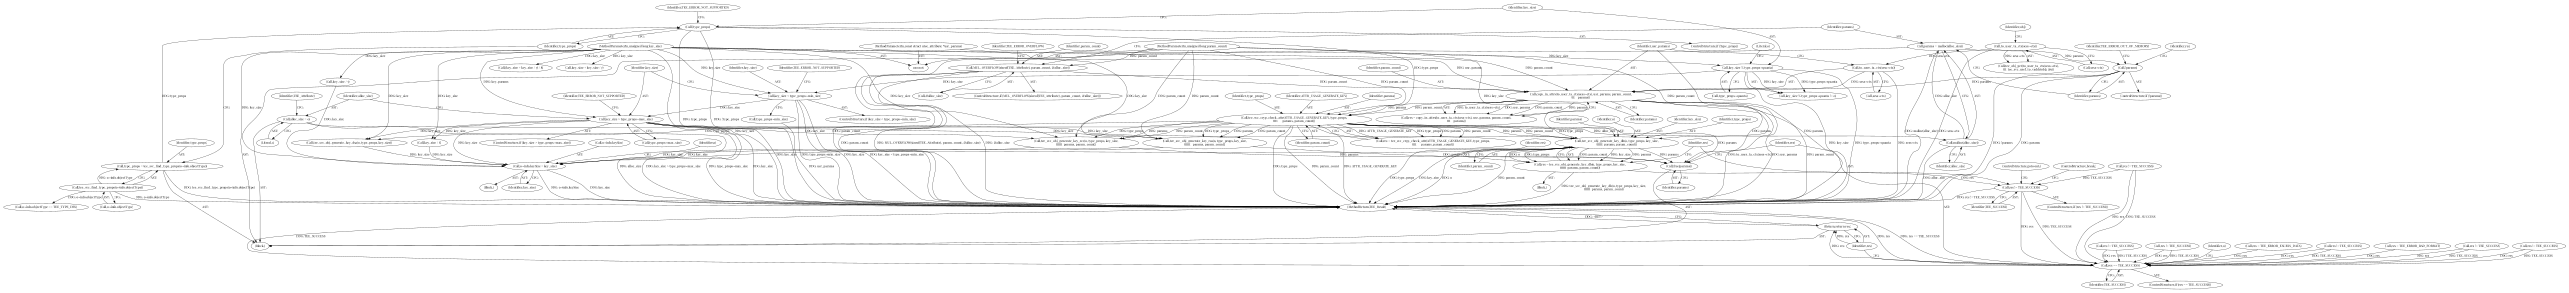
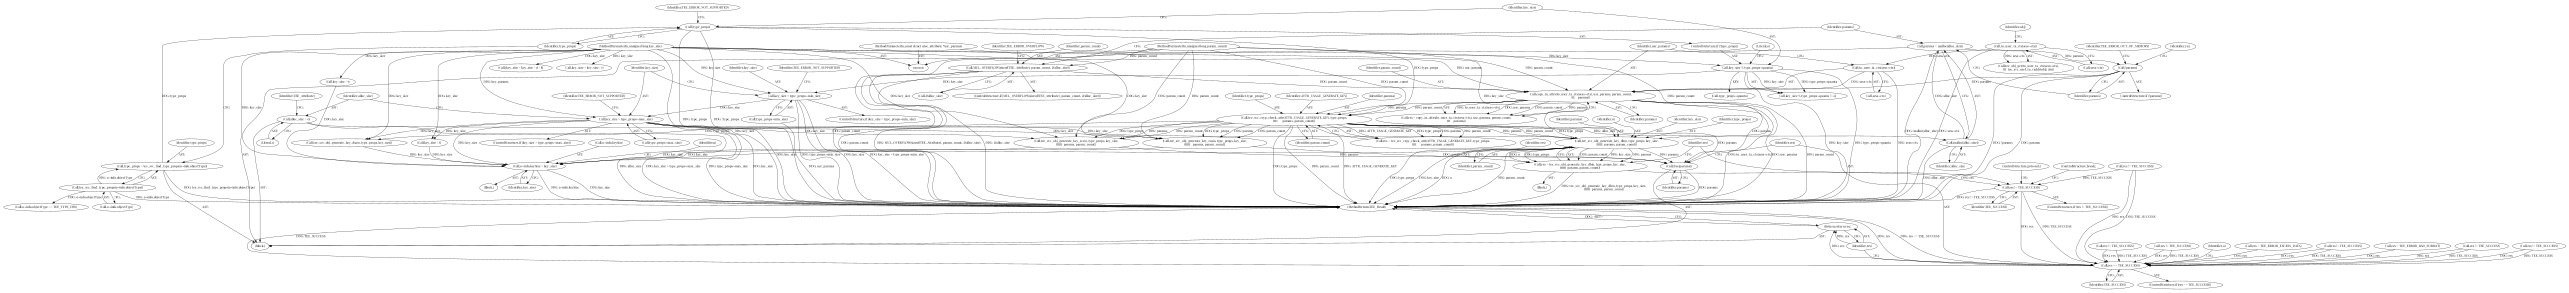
(1720, 81) -> (1730, 57)
(1736, 82) -> (1736, 82)
none -> (784, 110)
(1757, 199) -> (1643, 199)
